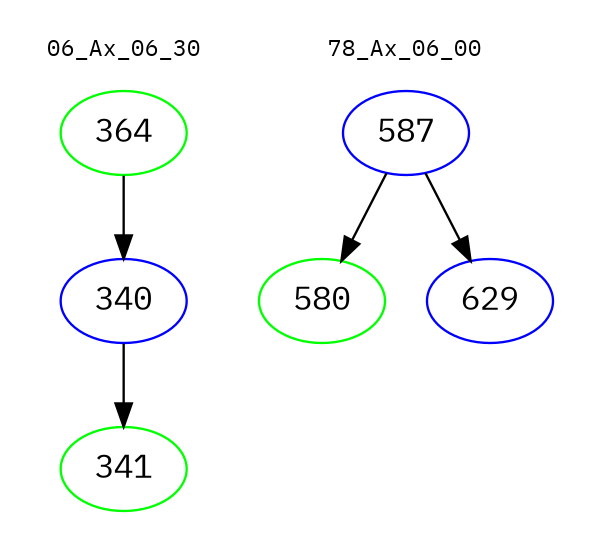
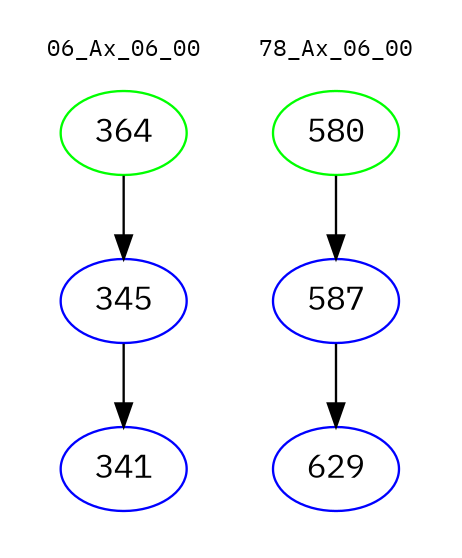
(125, 50) -> (125, 50)
(369, 207) -> (336, 206)
(124, 301) -> (124, 301)
(124, 469) -> (124, 469)
